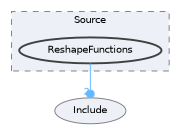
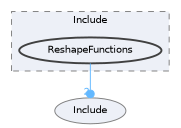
(90, 21) -> (90, 21)
